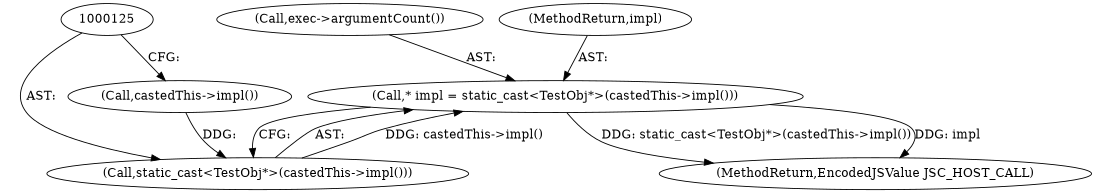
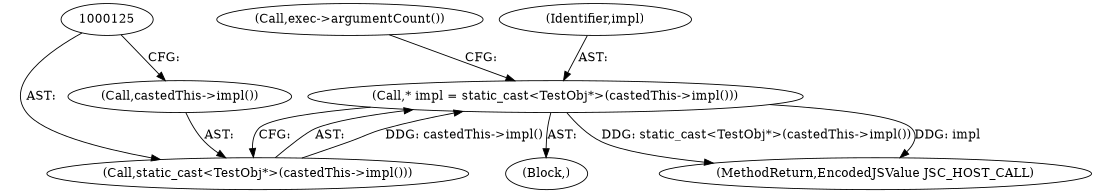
(595, 19) -> (595, 19)
(483, 58) -> (483, 58)
(221, 135) -> (221, 135)
none -> (547, 174)
